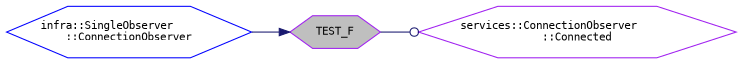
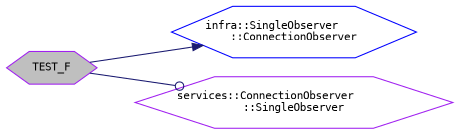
(265, 32) -> (141, 55)
(577, 32) -> (294, 103)
